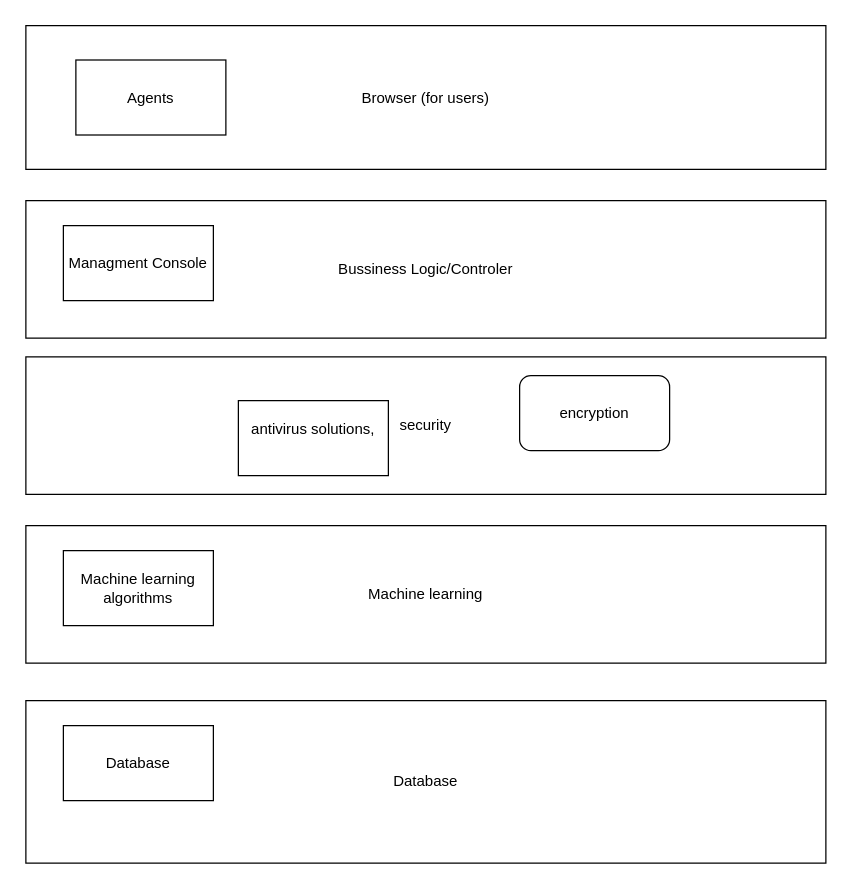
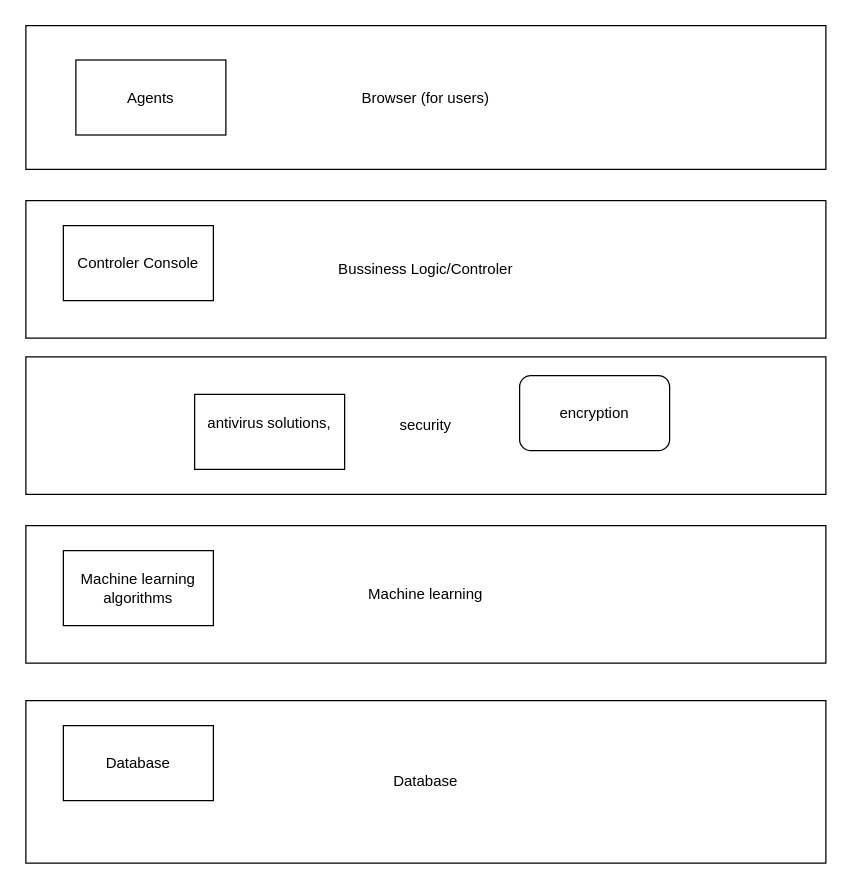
(138, 263) -> (138, 263)
(313, 438) -> (269, 432)
